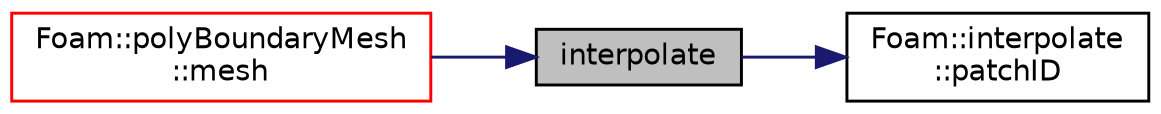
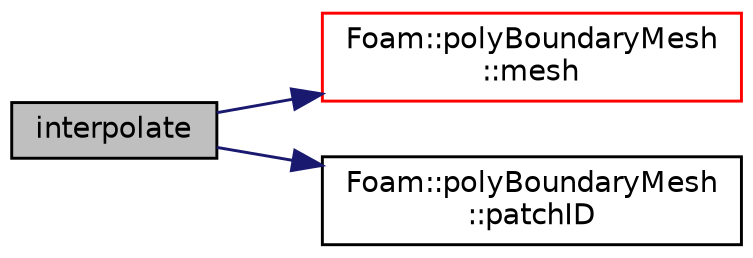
(469, 57) -> (255, 106)
(998, 57) -> (532, 201)
